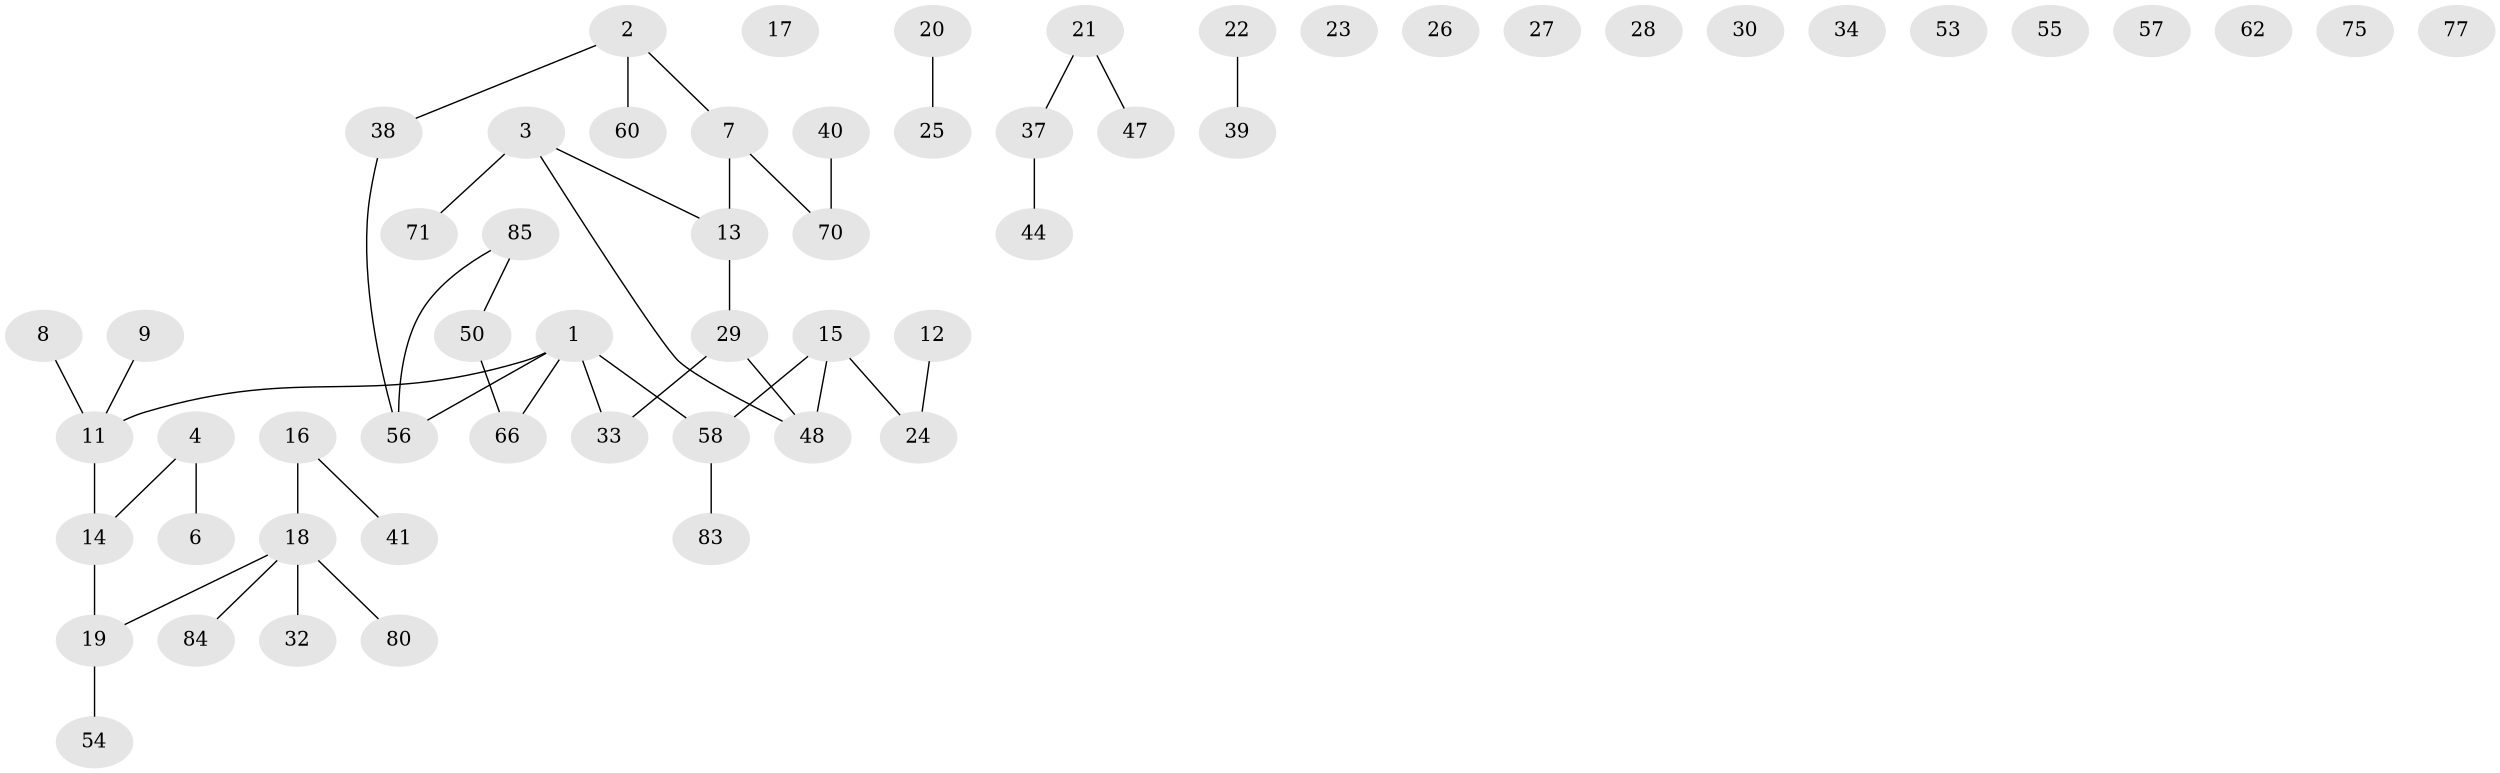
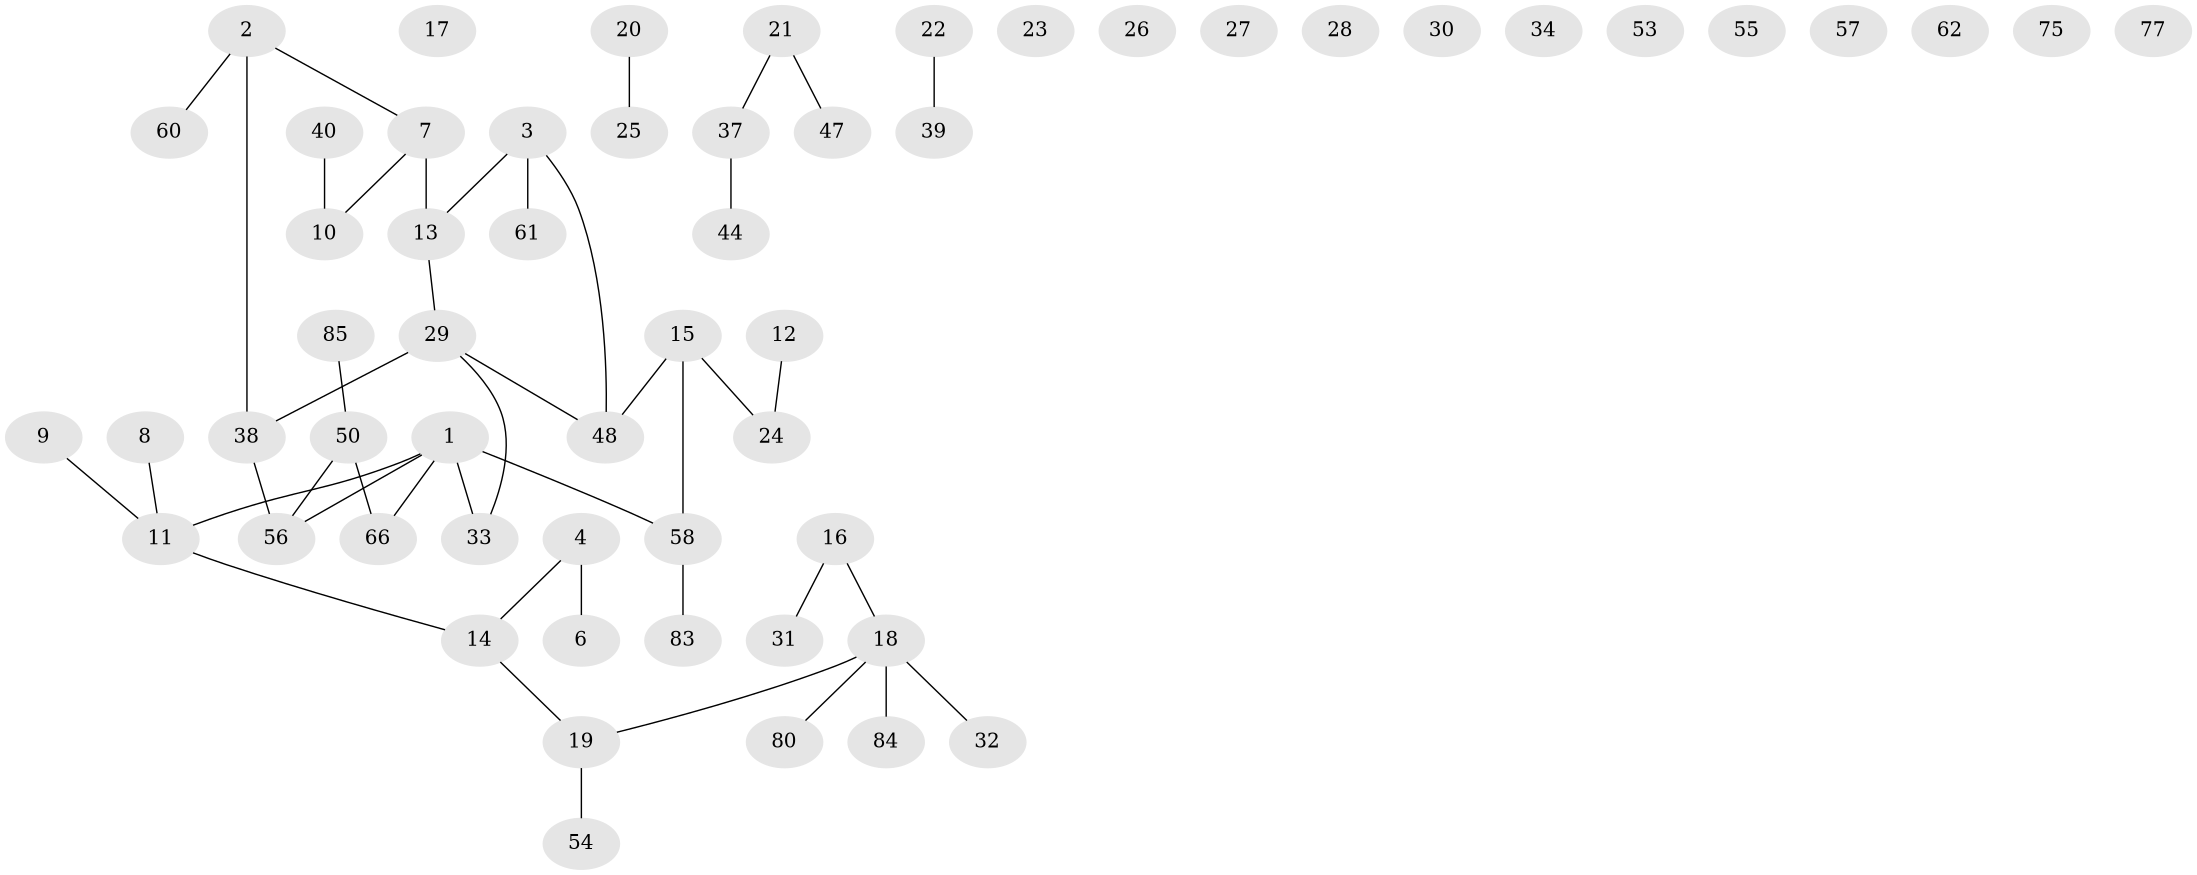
(419, 234) -> (528, 234)
(831, 234) -> (325, 234)
(419, 316) -> (320, 479)
none -> (352, 382)
(399, 539) -> (785, 641)
